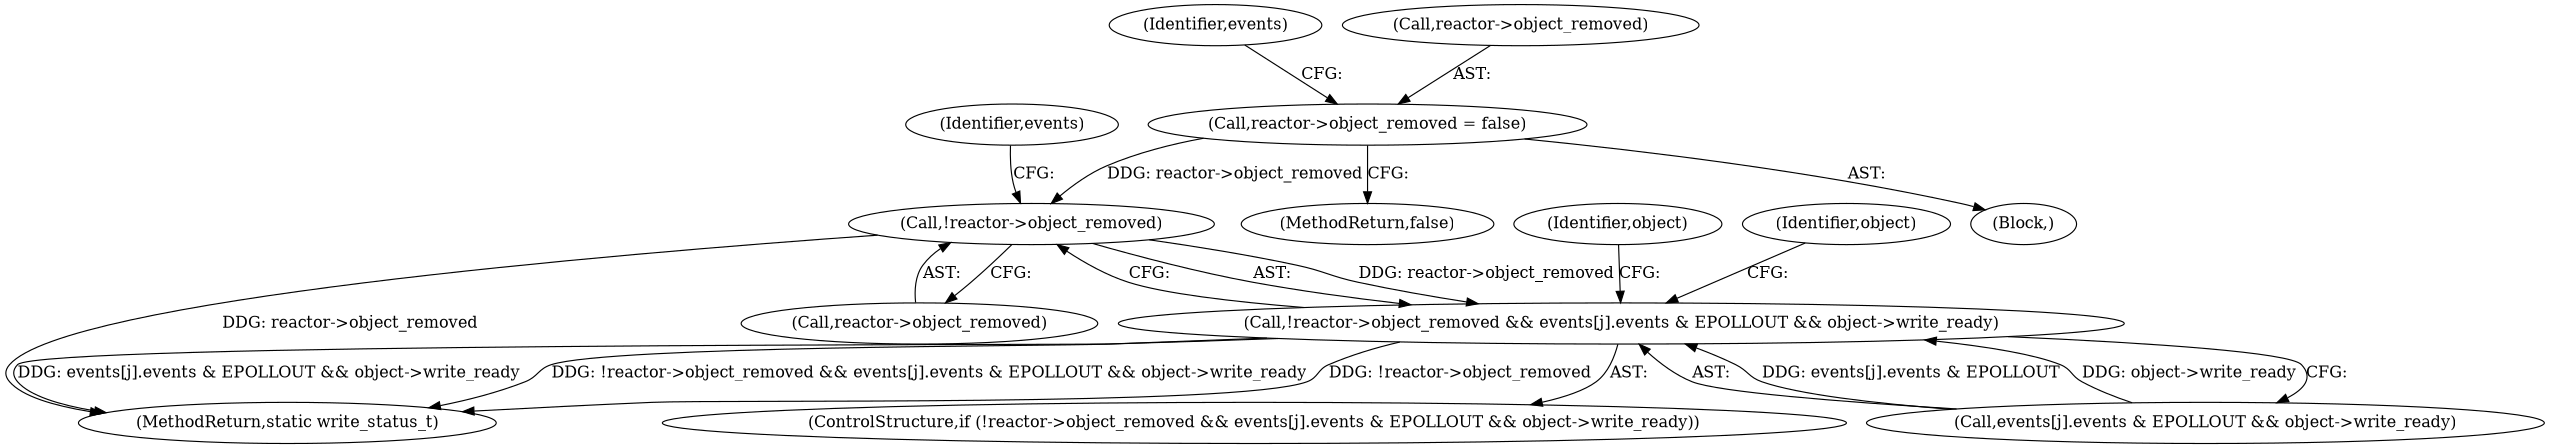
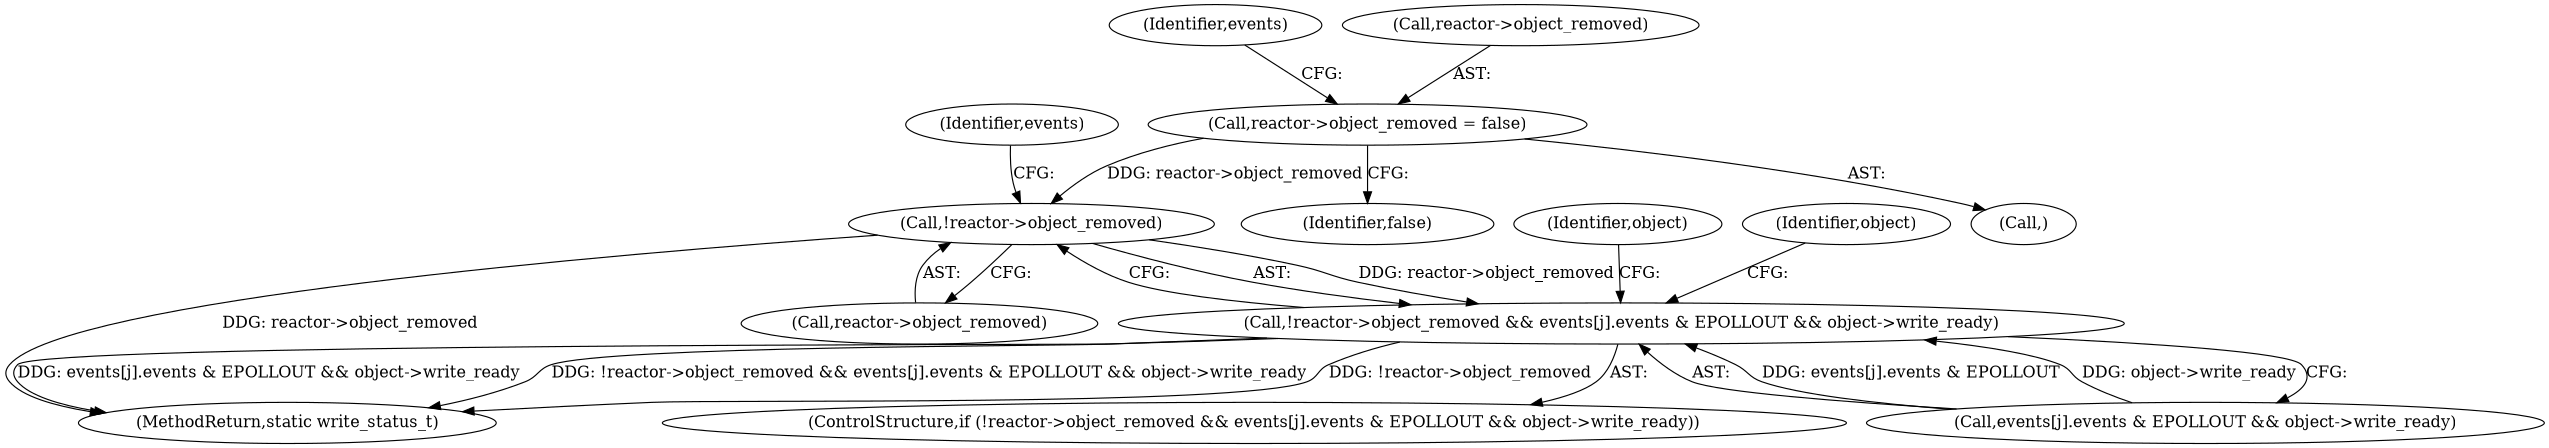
(1368, 224) -> (1368, 224)
(2024, 224) -> (2024, 224)
